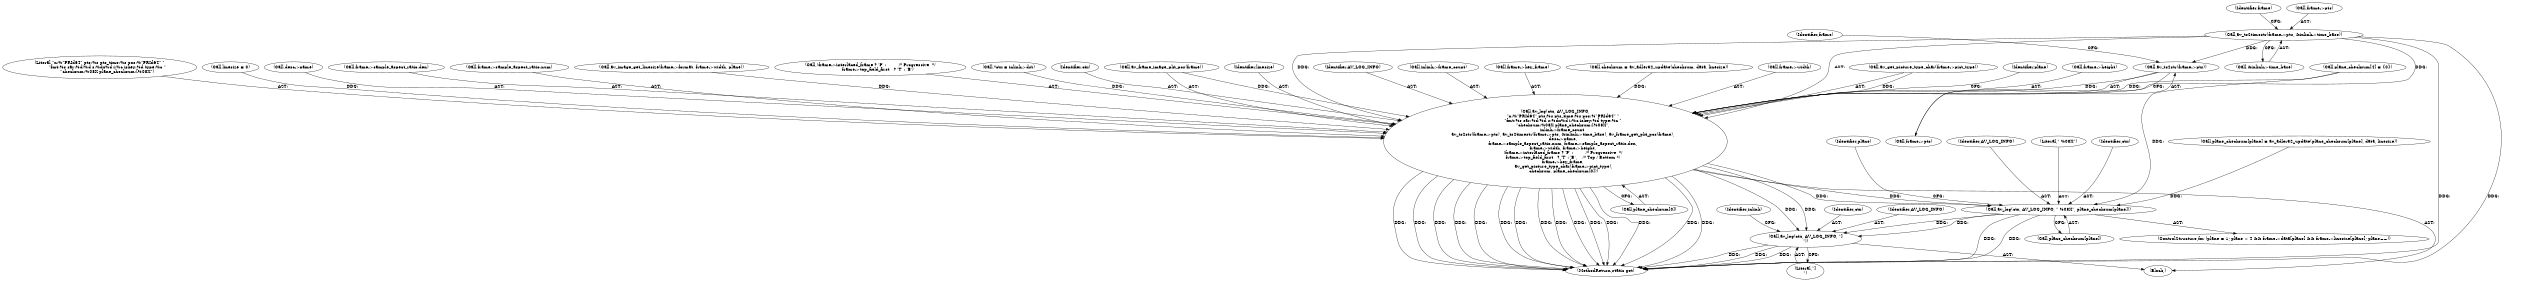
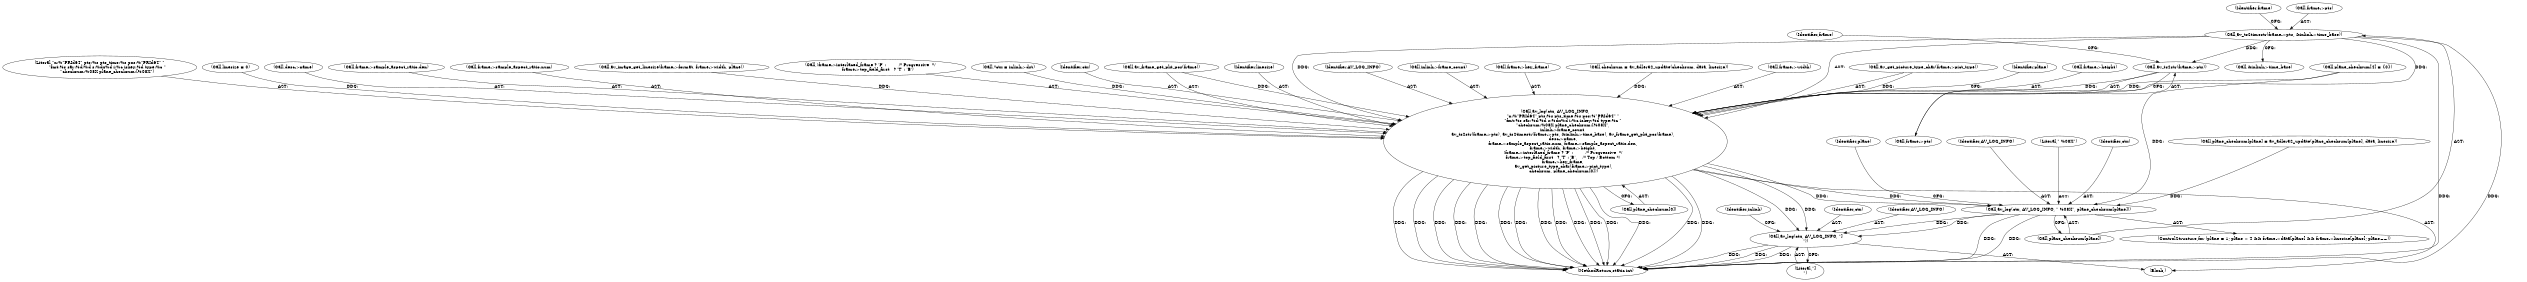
(2275, 53) -> (2365, 214)
(1162, 67) -> (1162, 67)
(1606, 271) -> (1606, 271)
